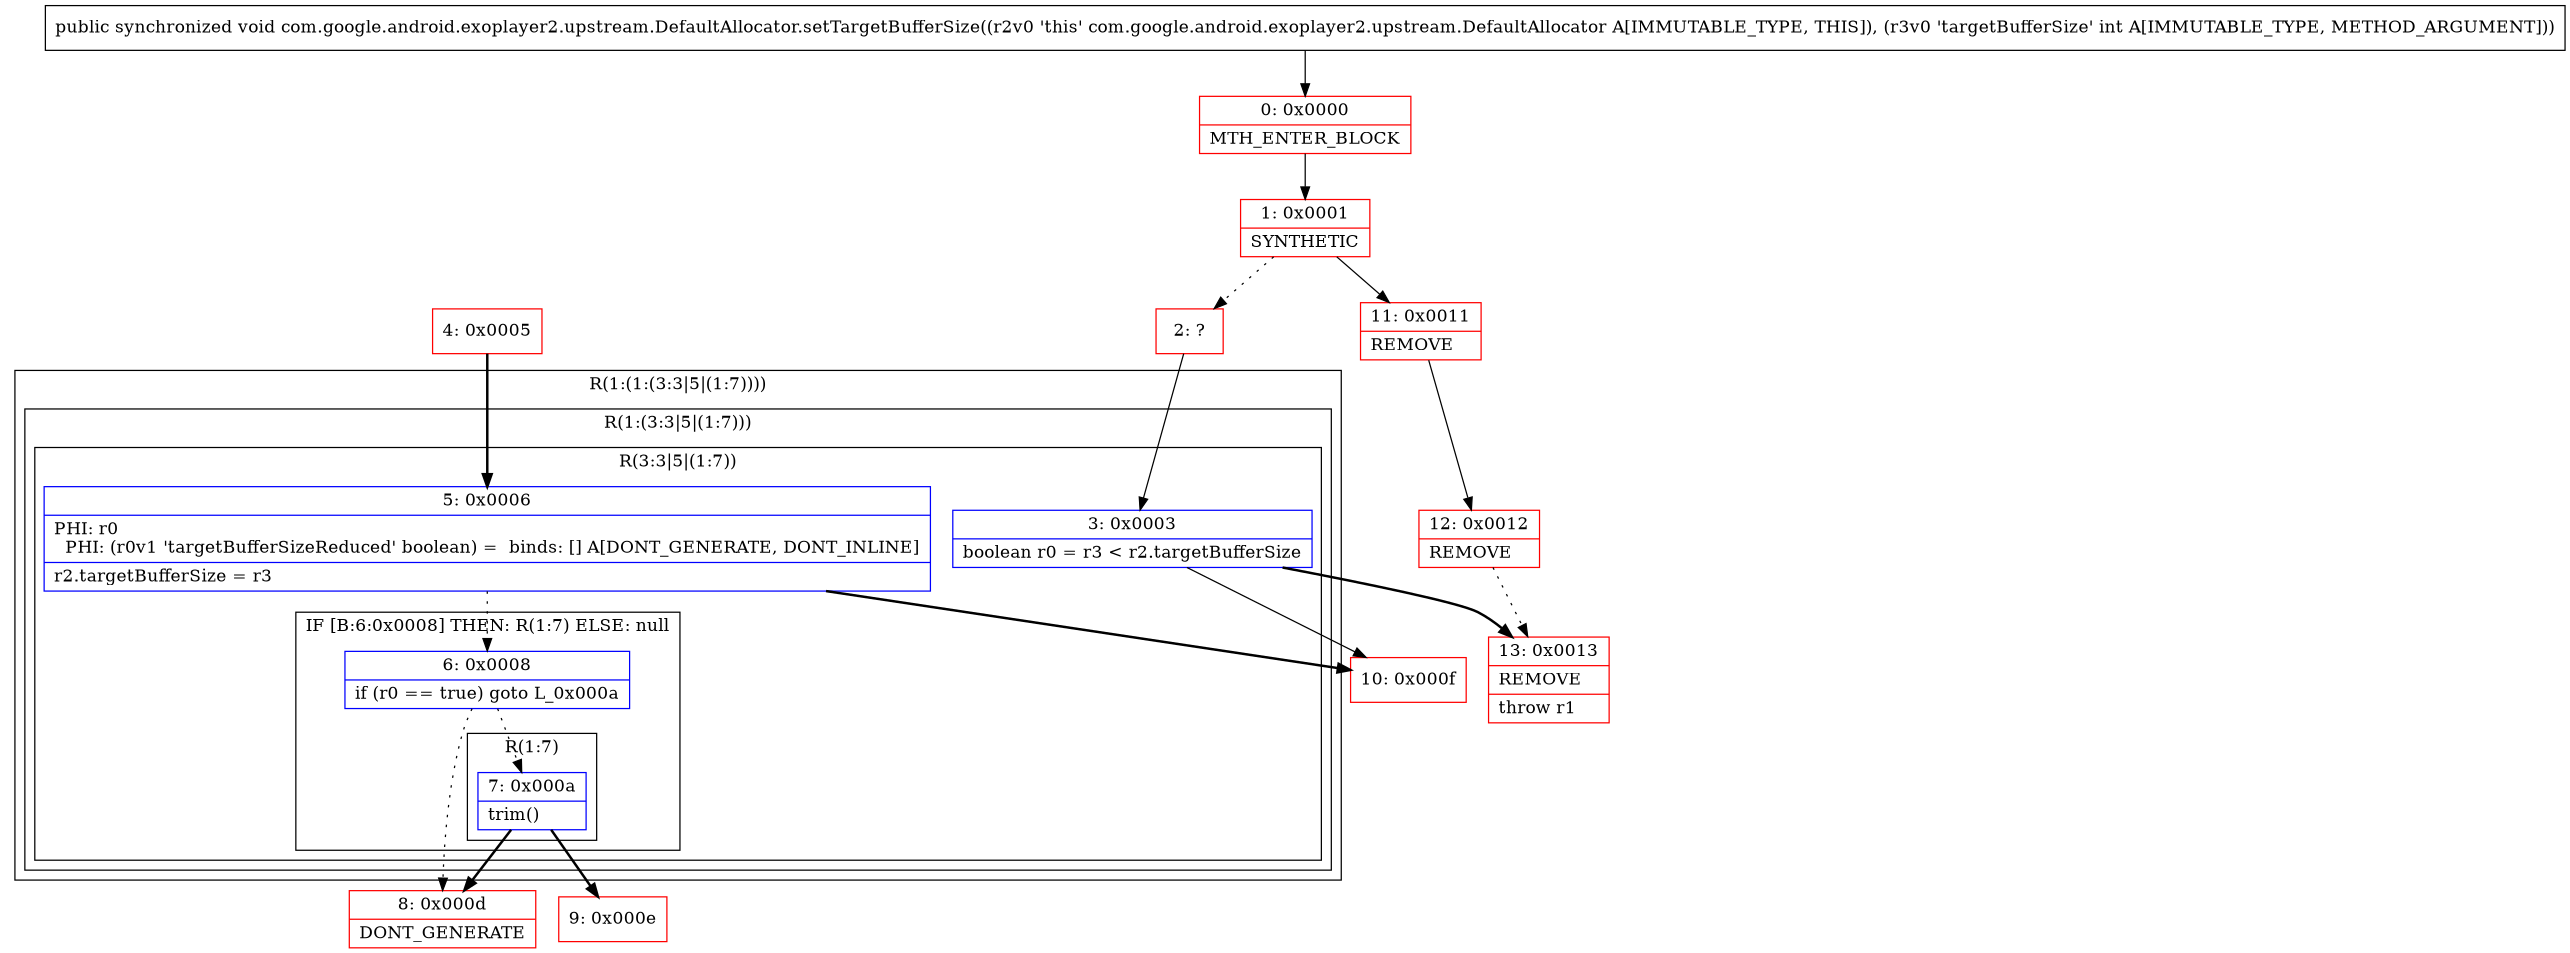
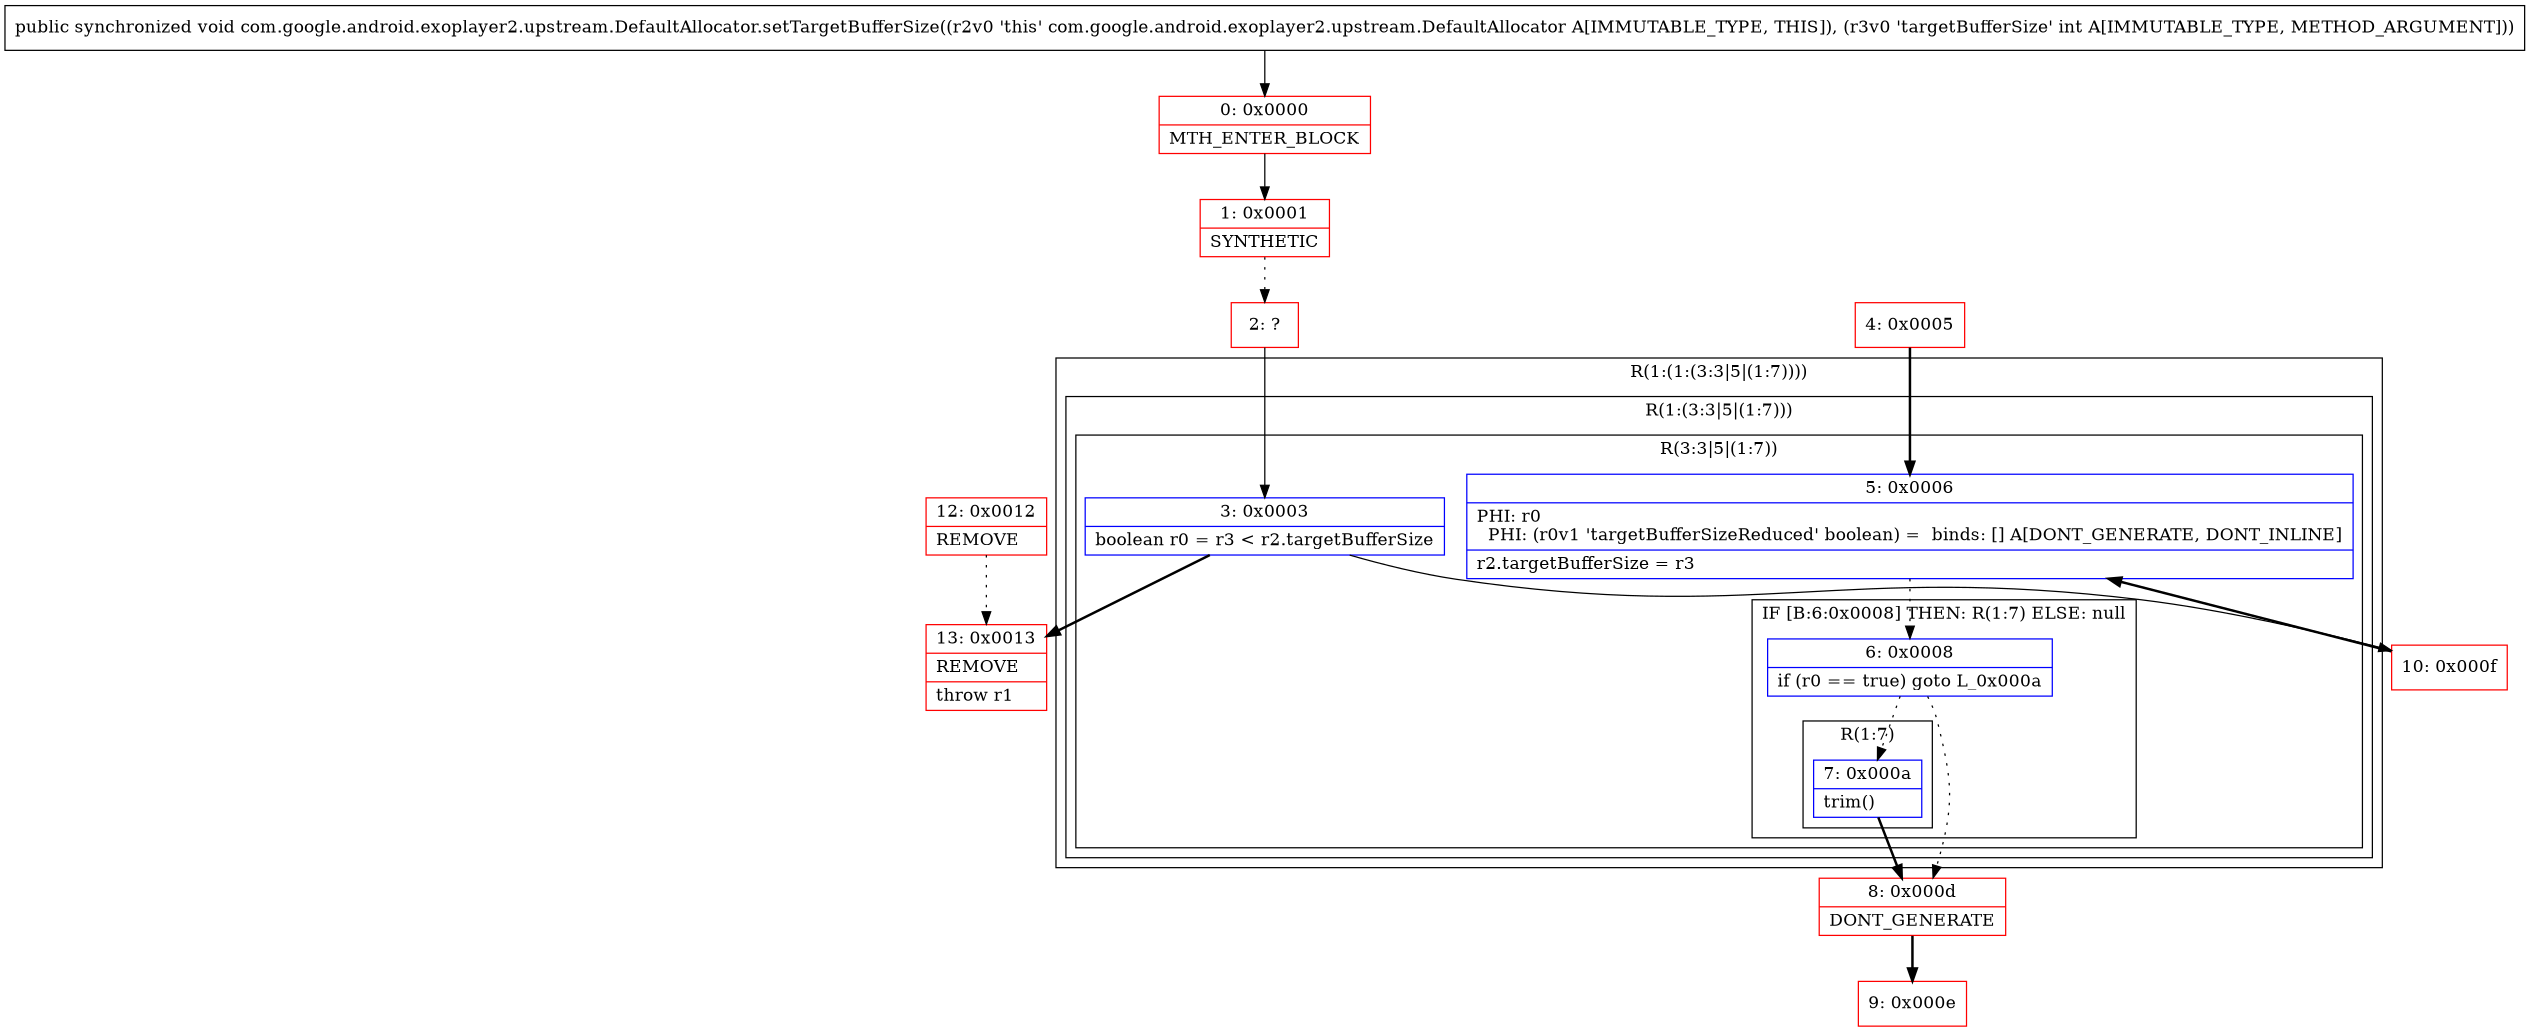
(1421, 331) -> none
(1082, 630) -> (2256, 617)
(571, 858) -> (1912, 952)
